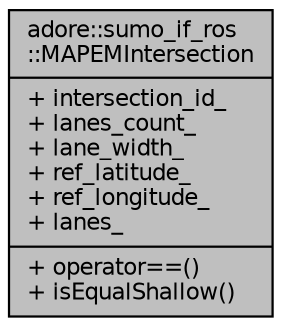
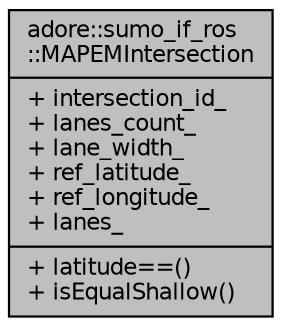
(114, 268) -> (109, 268)
